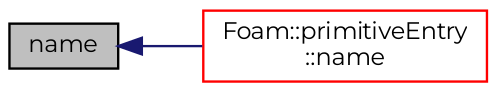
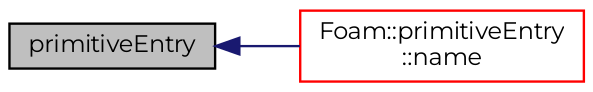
(64, 46) -> (112, 46)
